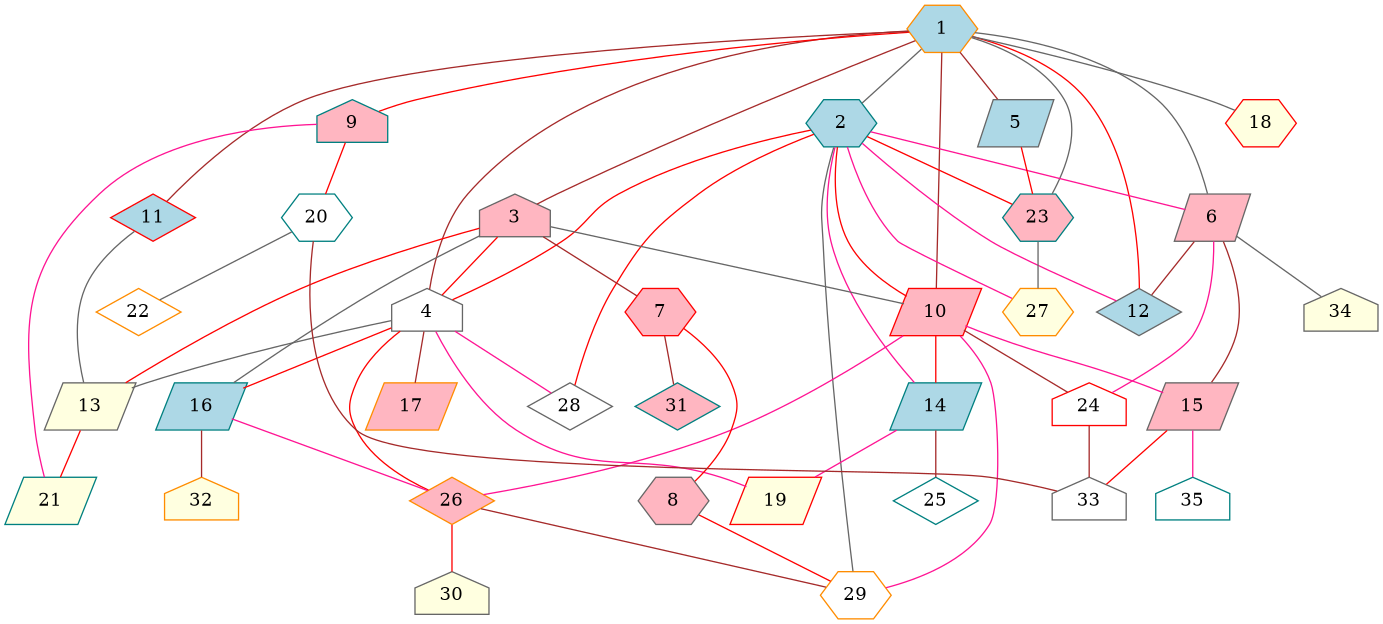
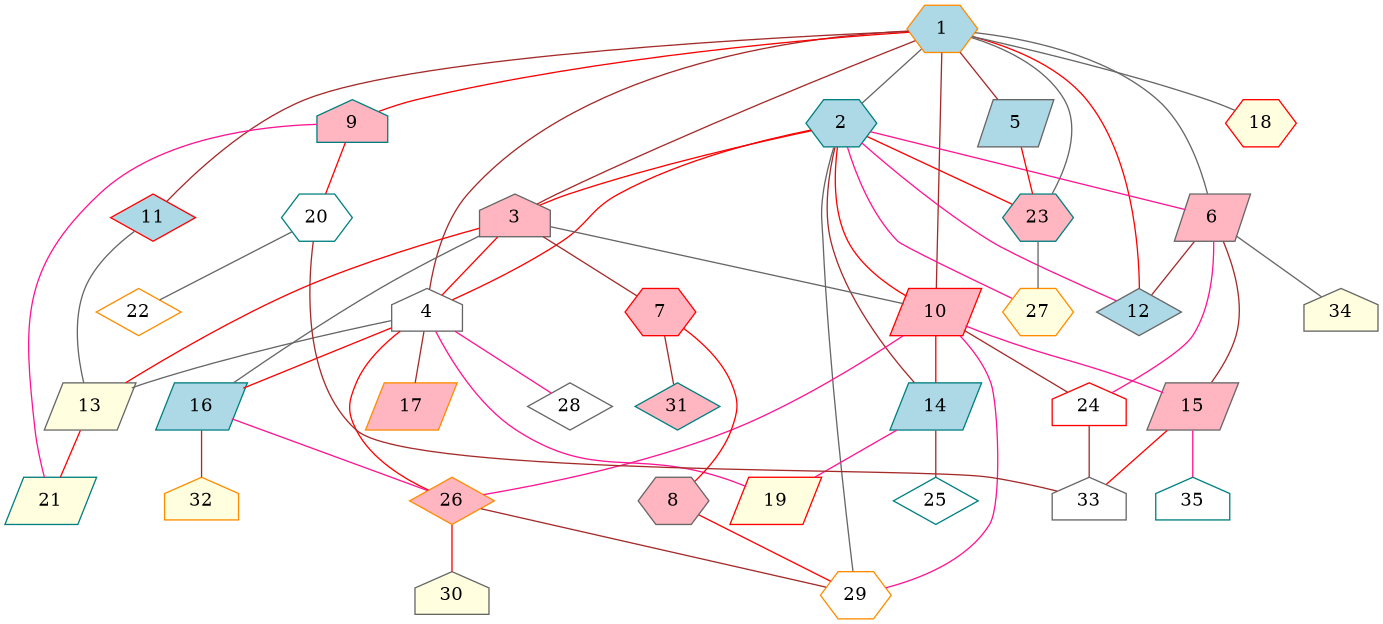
(659, 227) -> (647, 170)
(843, 275) -> (843, 275)
